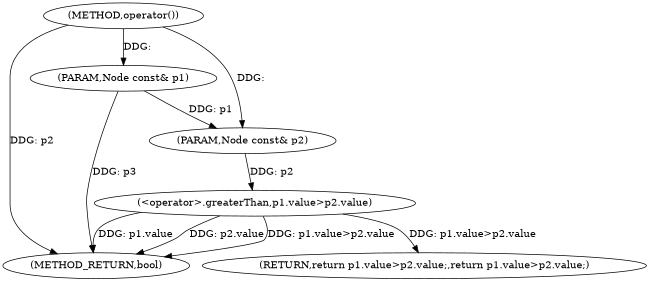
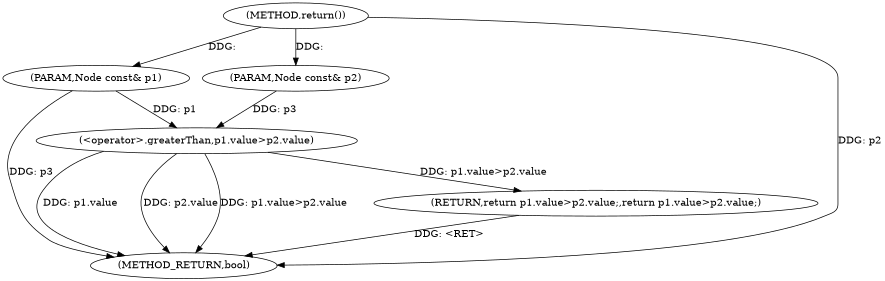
(123, 16) -> (296, 16)
(177, 109) -> (143, 108)
(272, 172) -> (275, 110)
none -> (386, 235)
